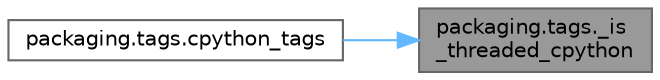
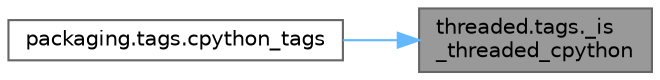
(536, 40) -> (536, 40)
